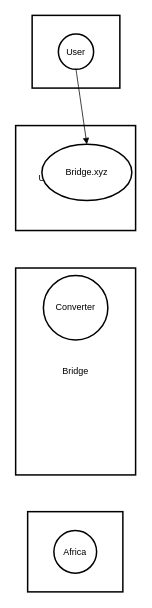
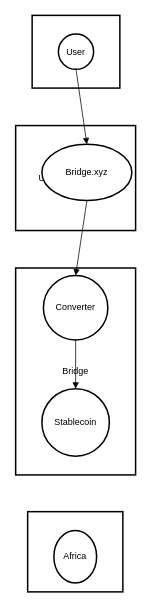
none -> (81, 235)
none -> (75, 362)
none -> (75, 423)
(75, 552) -> (75, 557)
